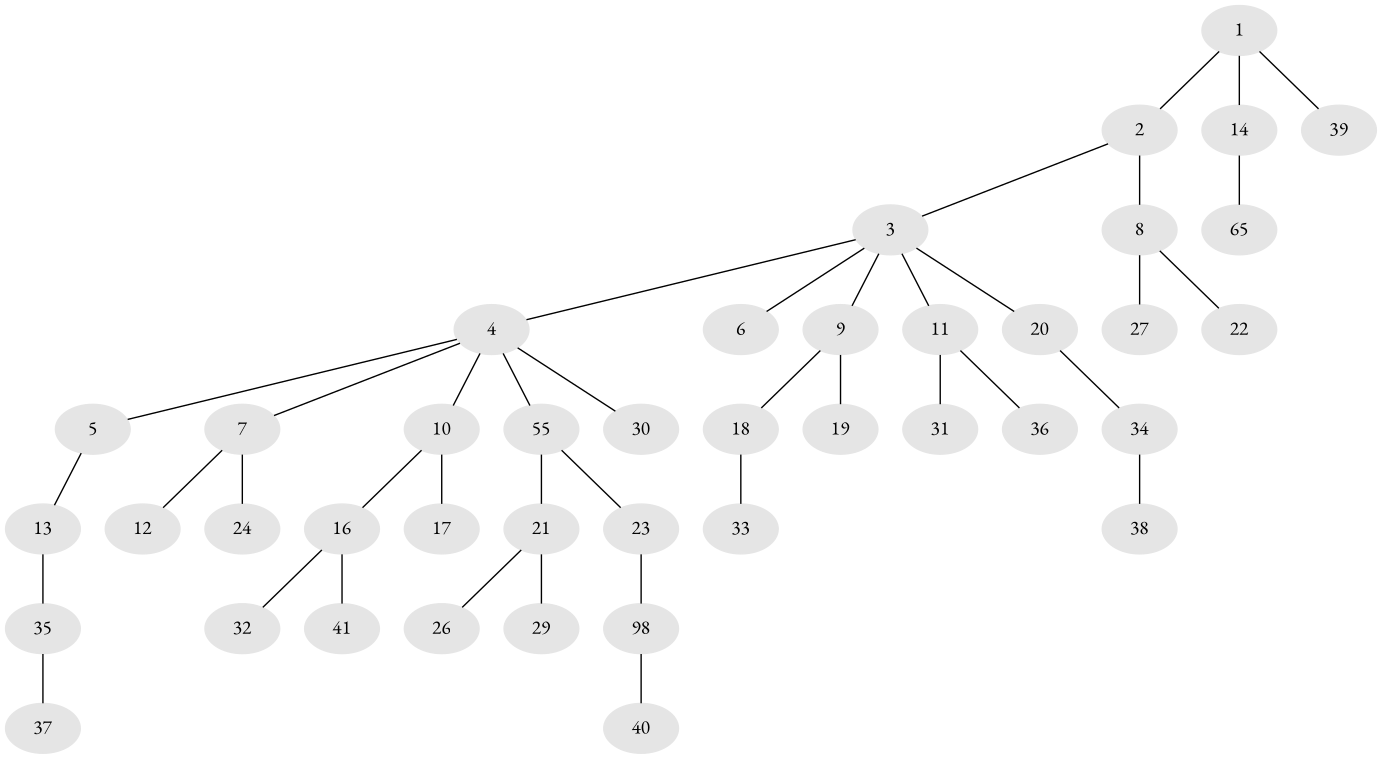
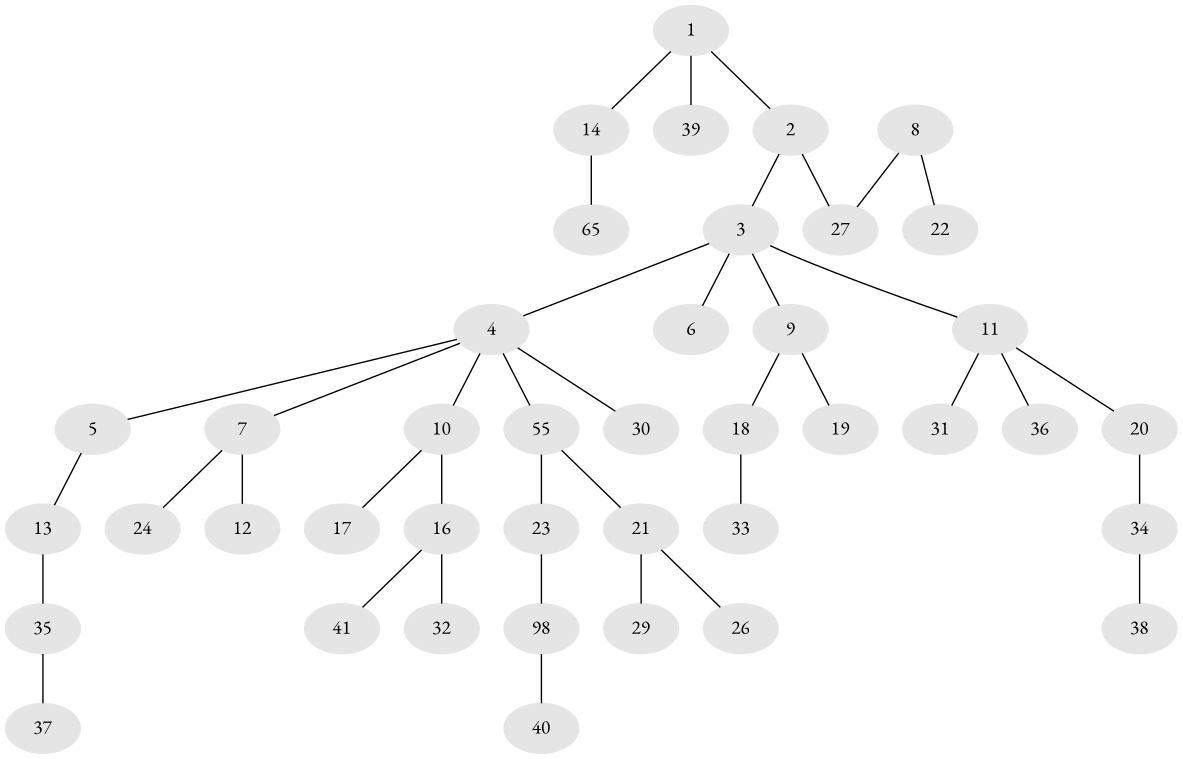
(1140, 180) -> (816, 180)
(965, 280) -> (1065, 380)
